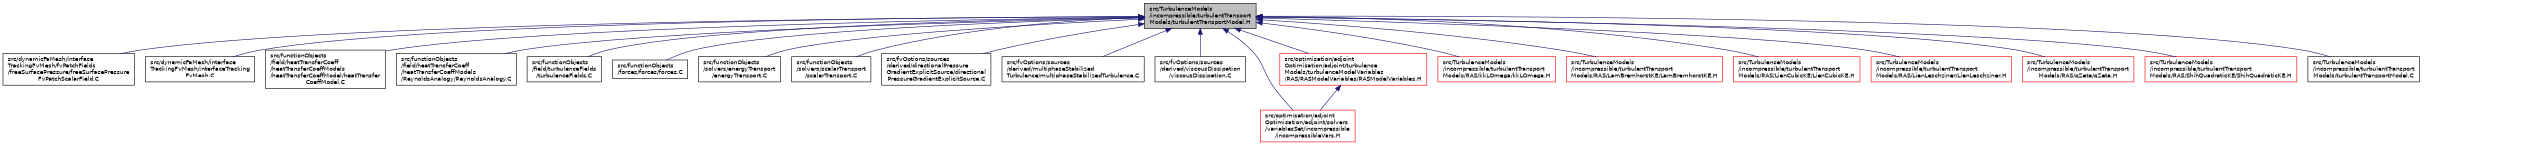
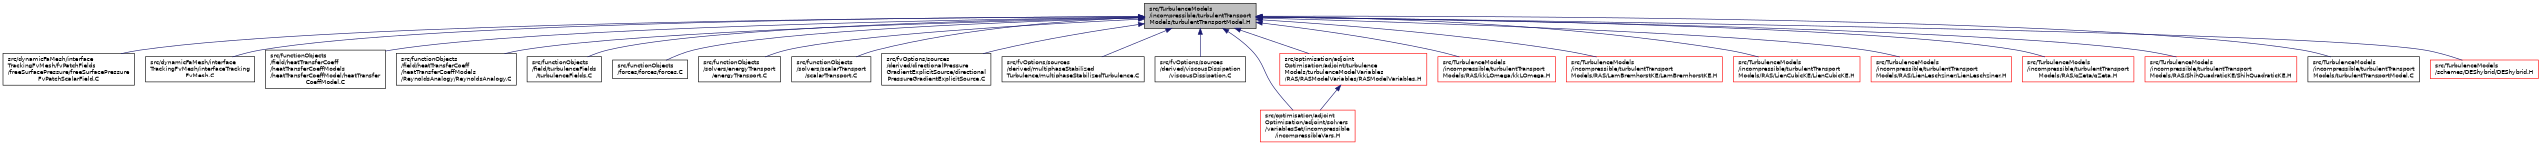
none -> (2484, 69)
